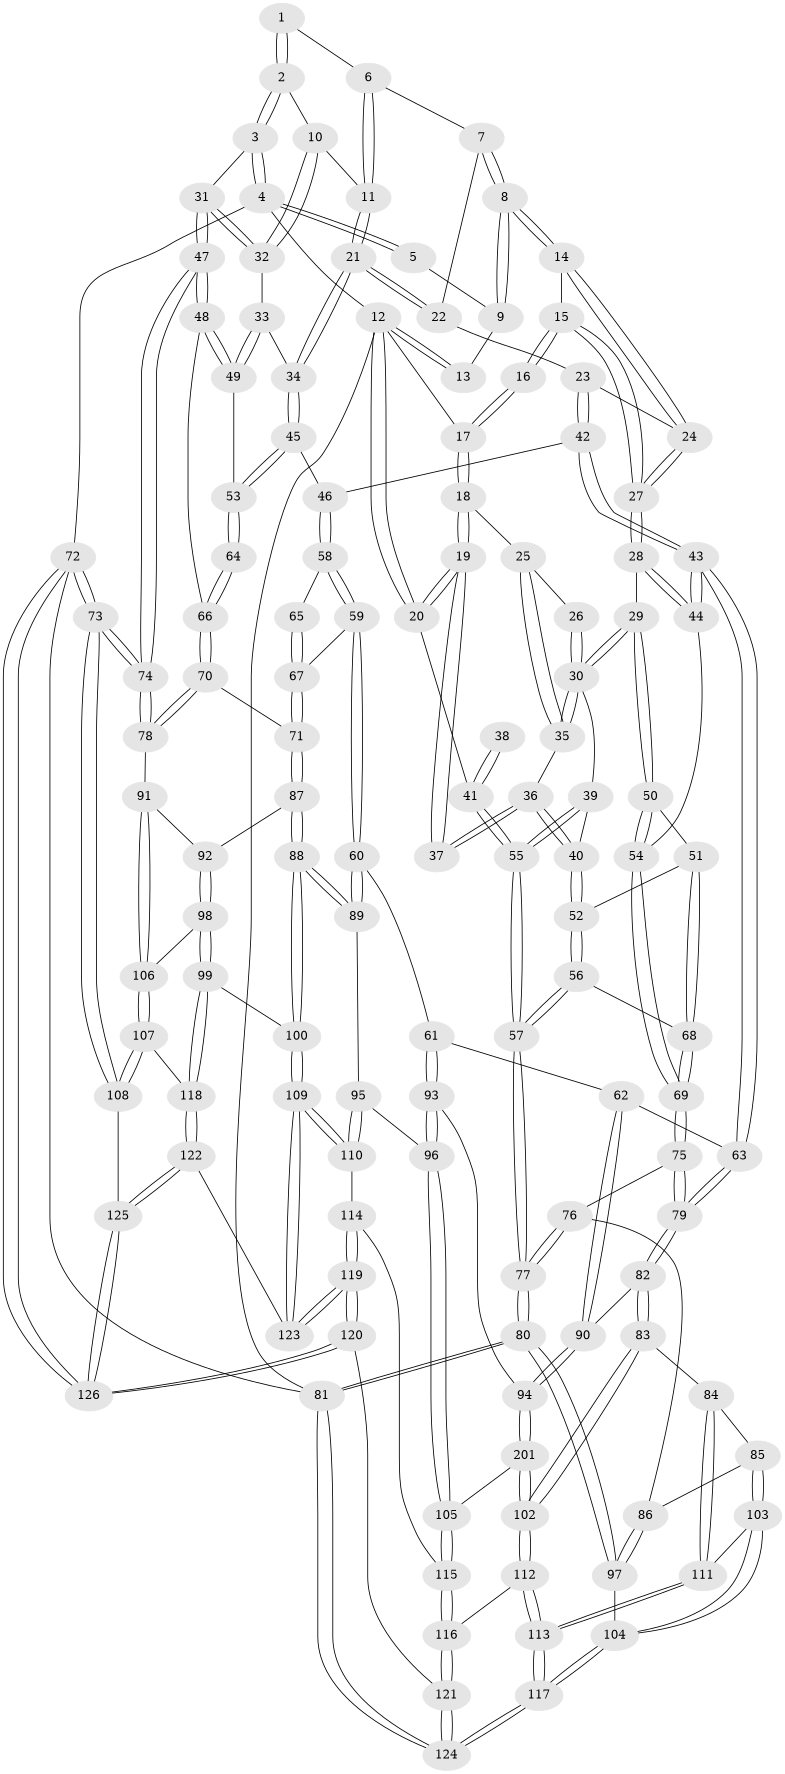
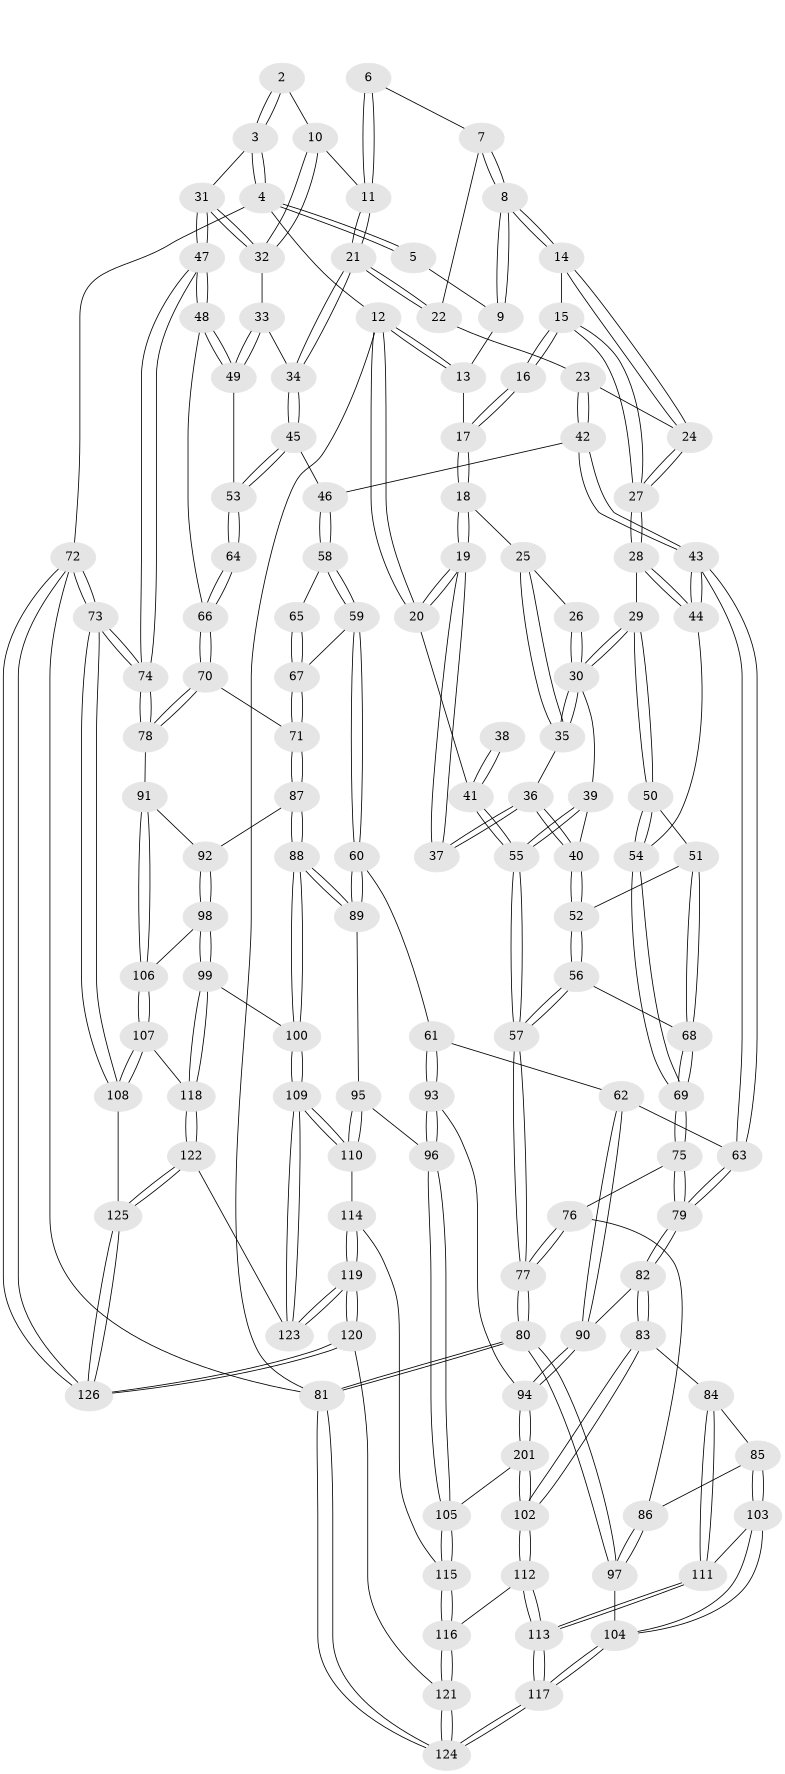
(282, 18) -> none
(421, 378) -> (463, 408)
